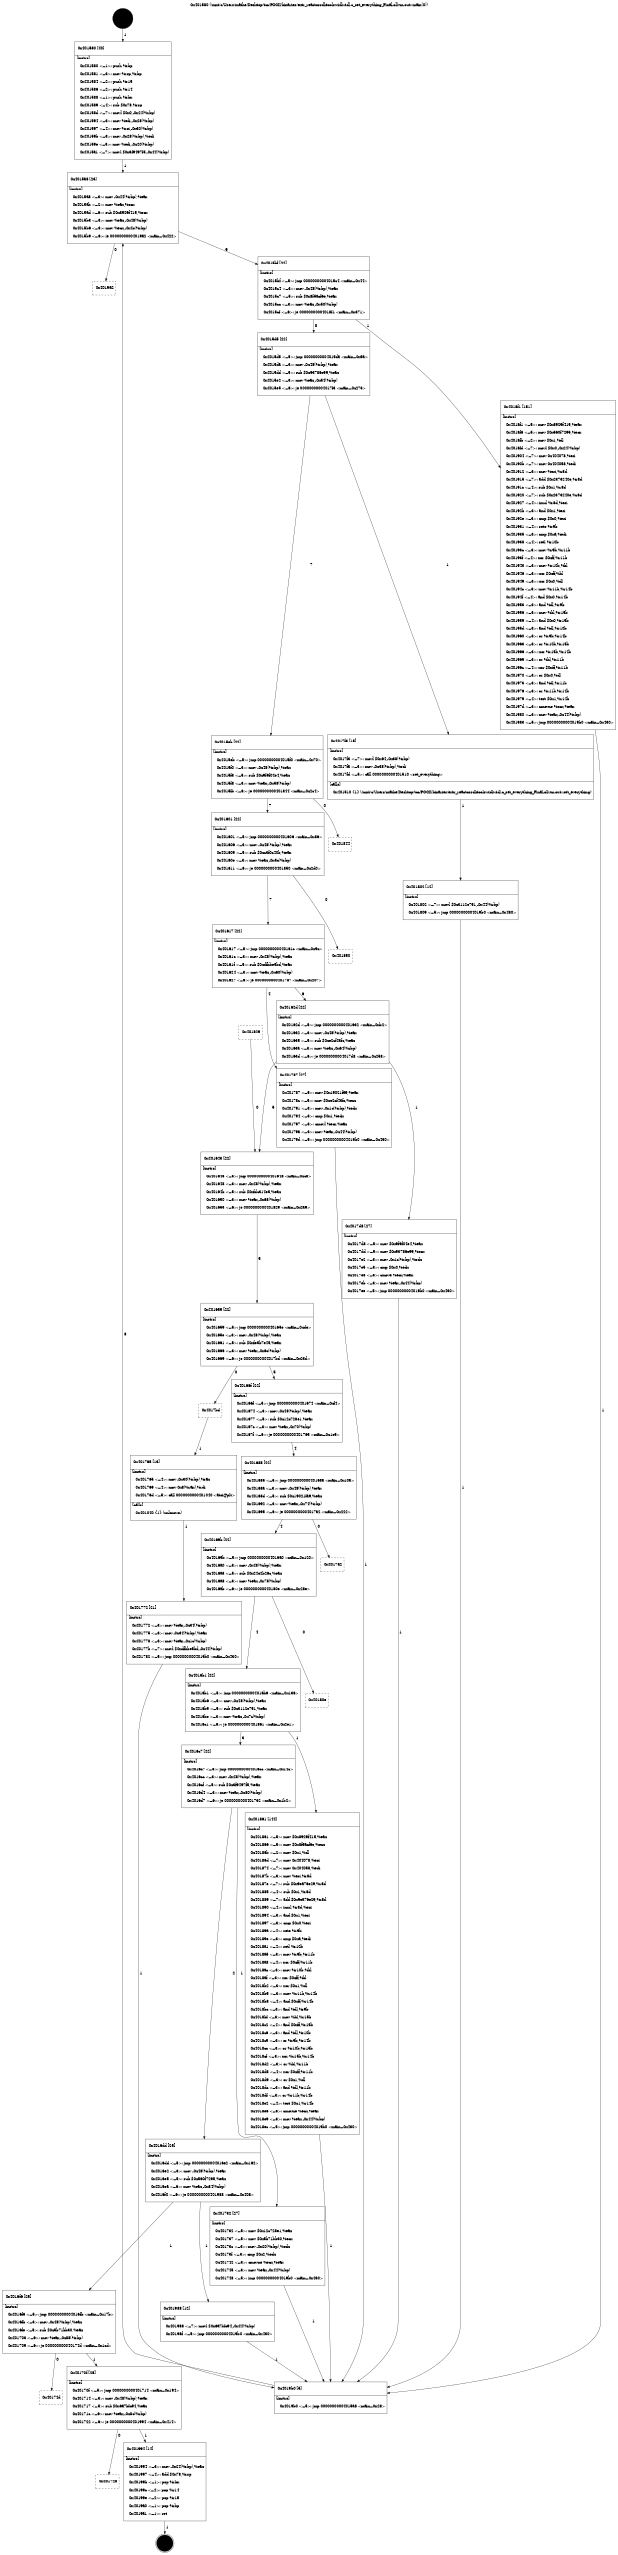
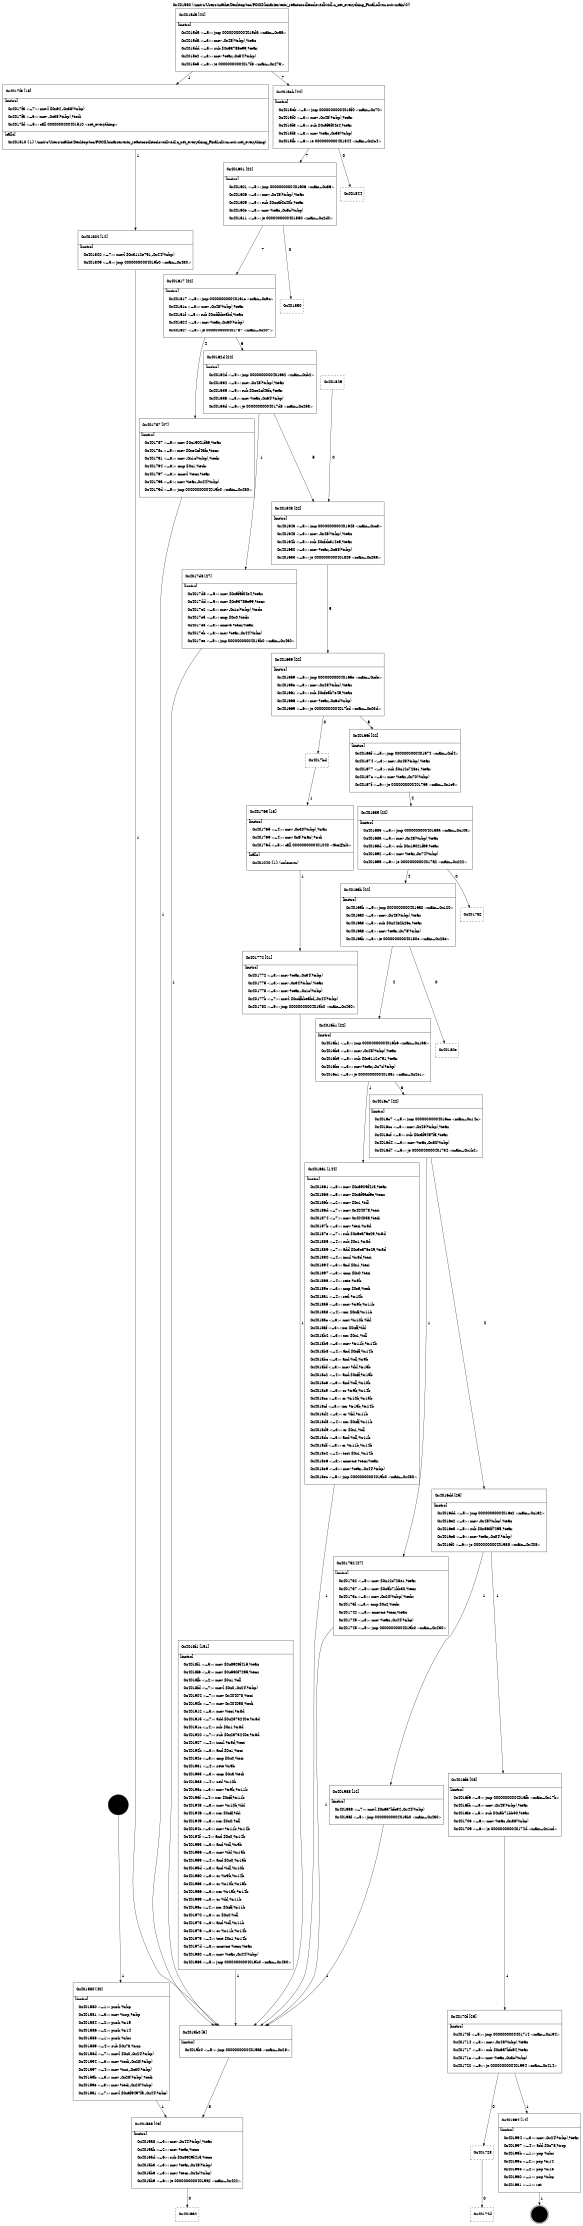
(314, 288) -> none
(54, 2371) -> (482, 2182)
